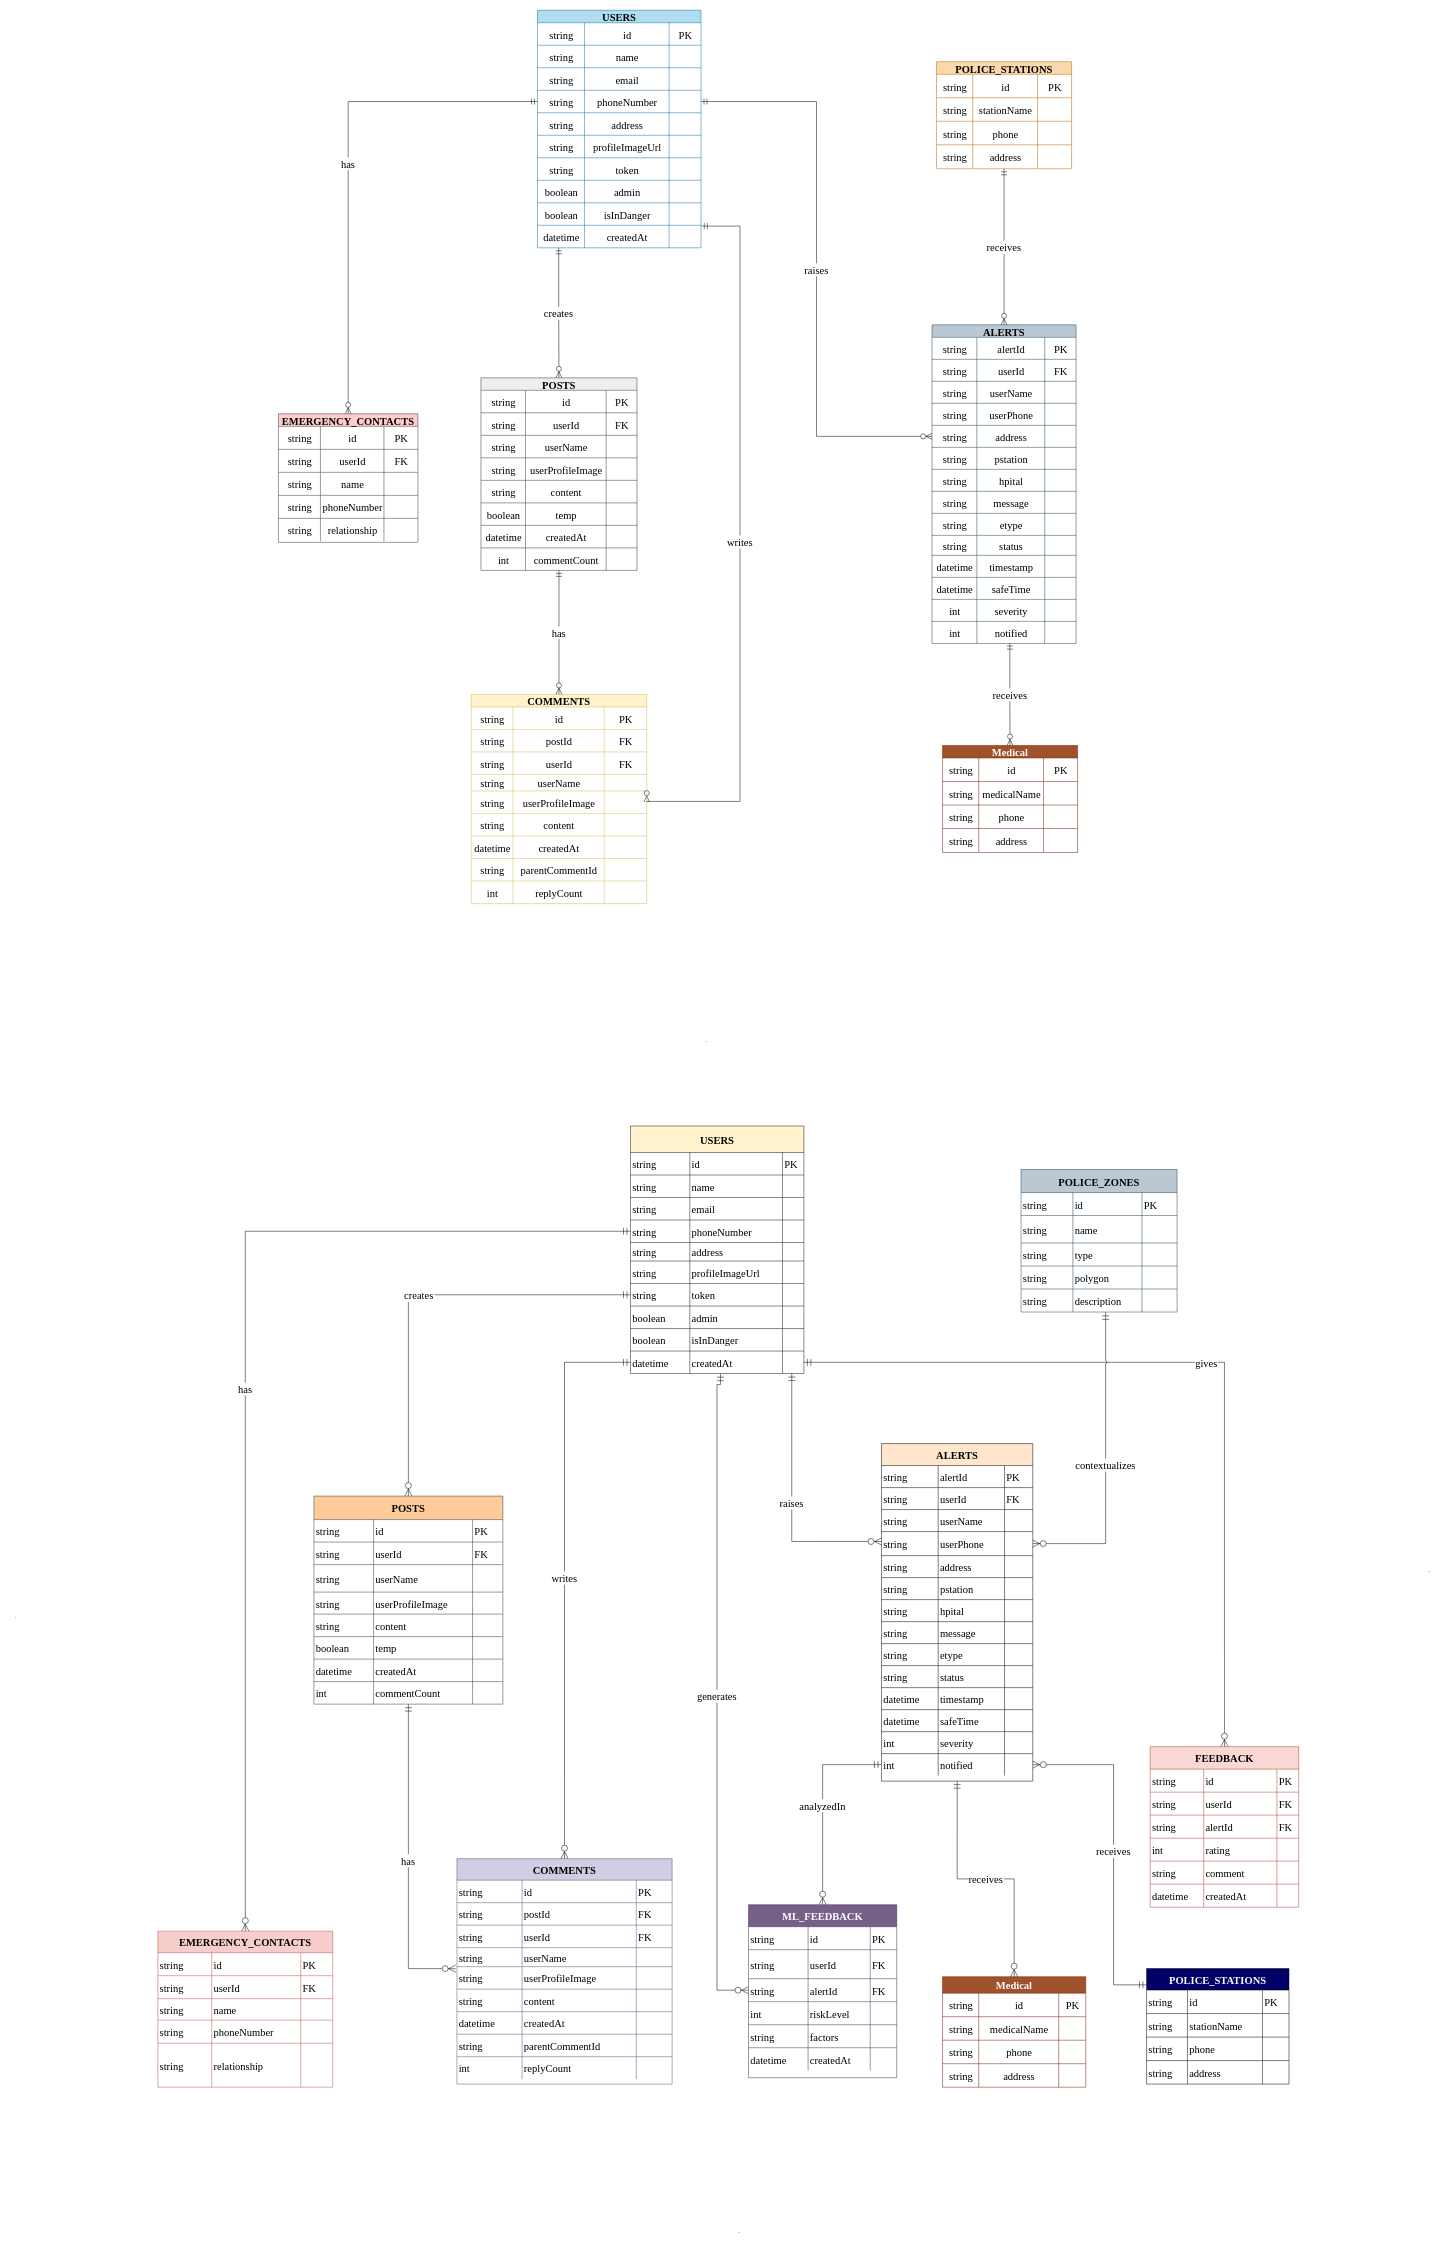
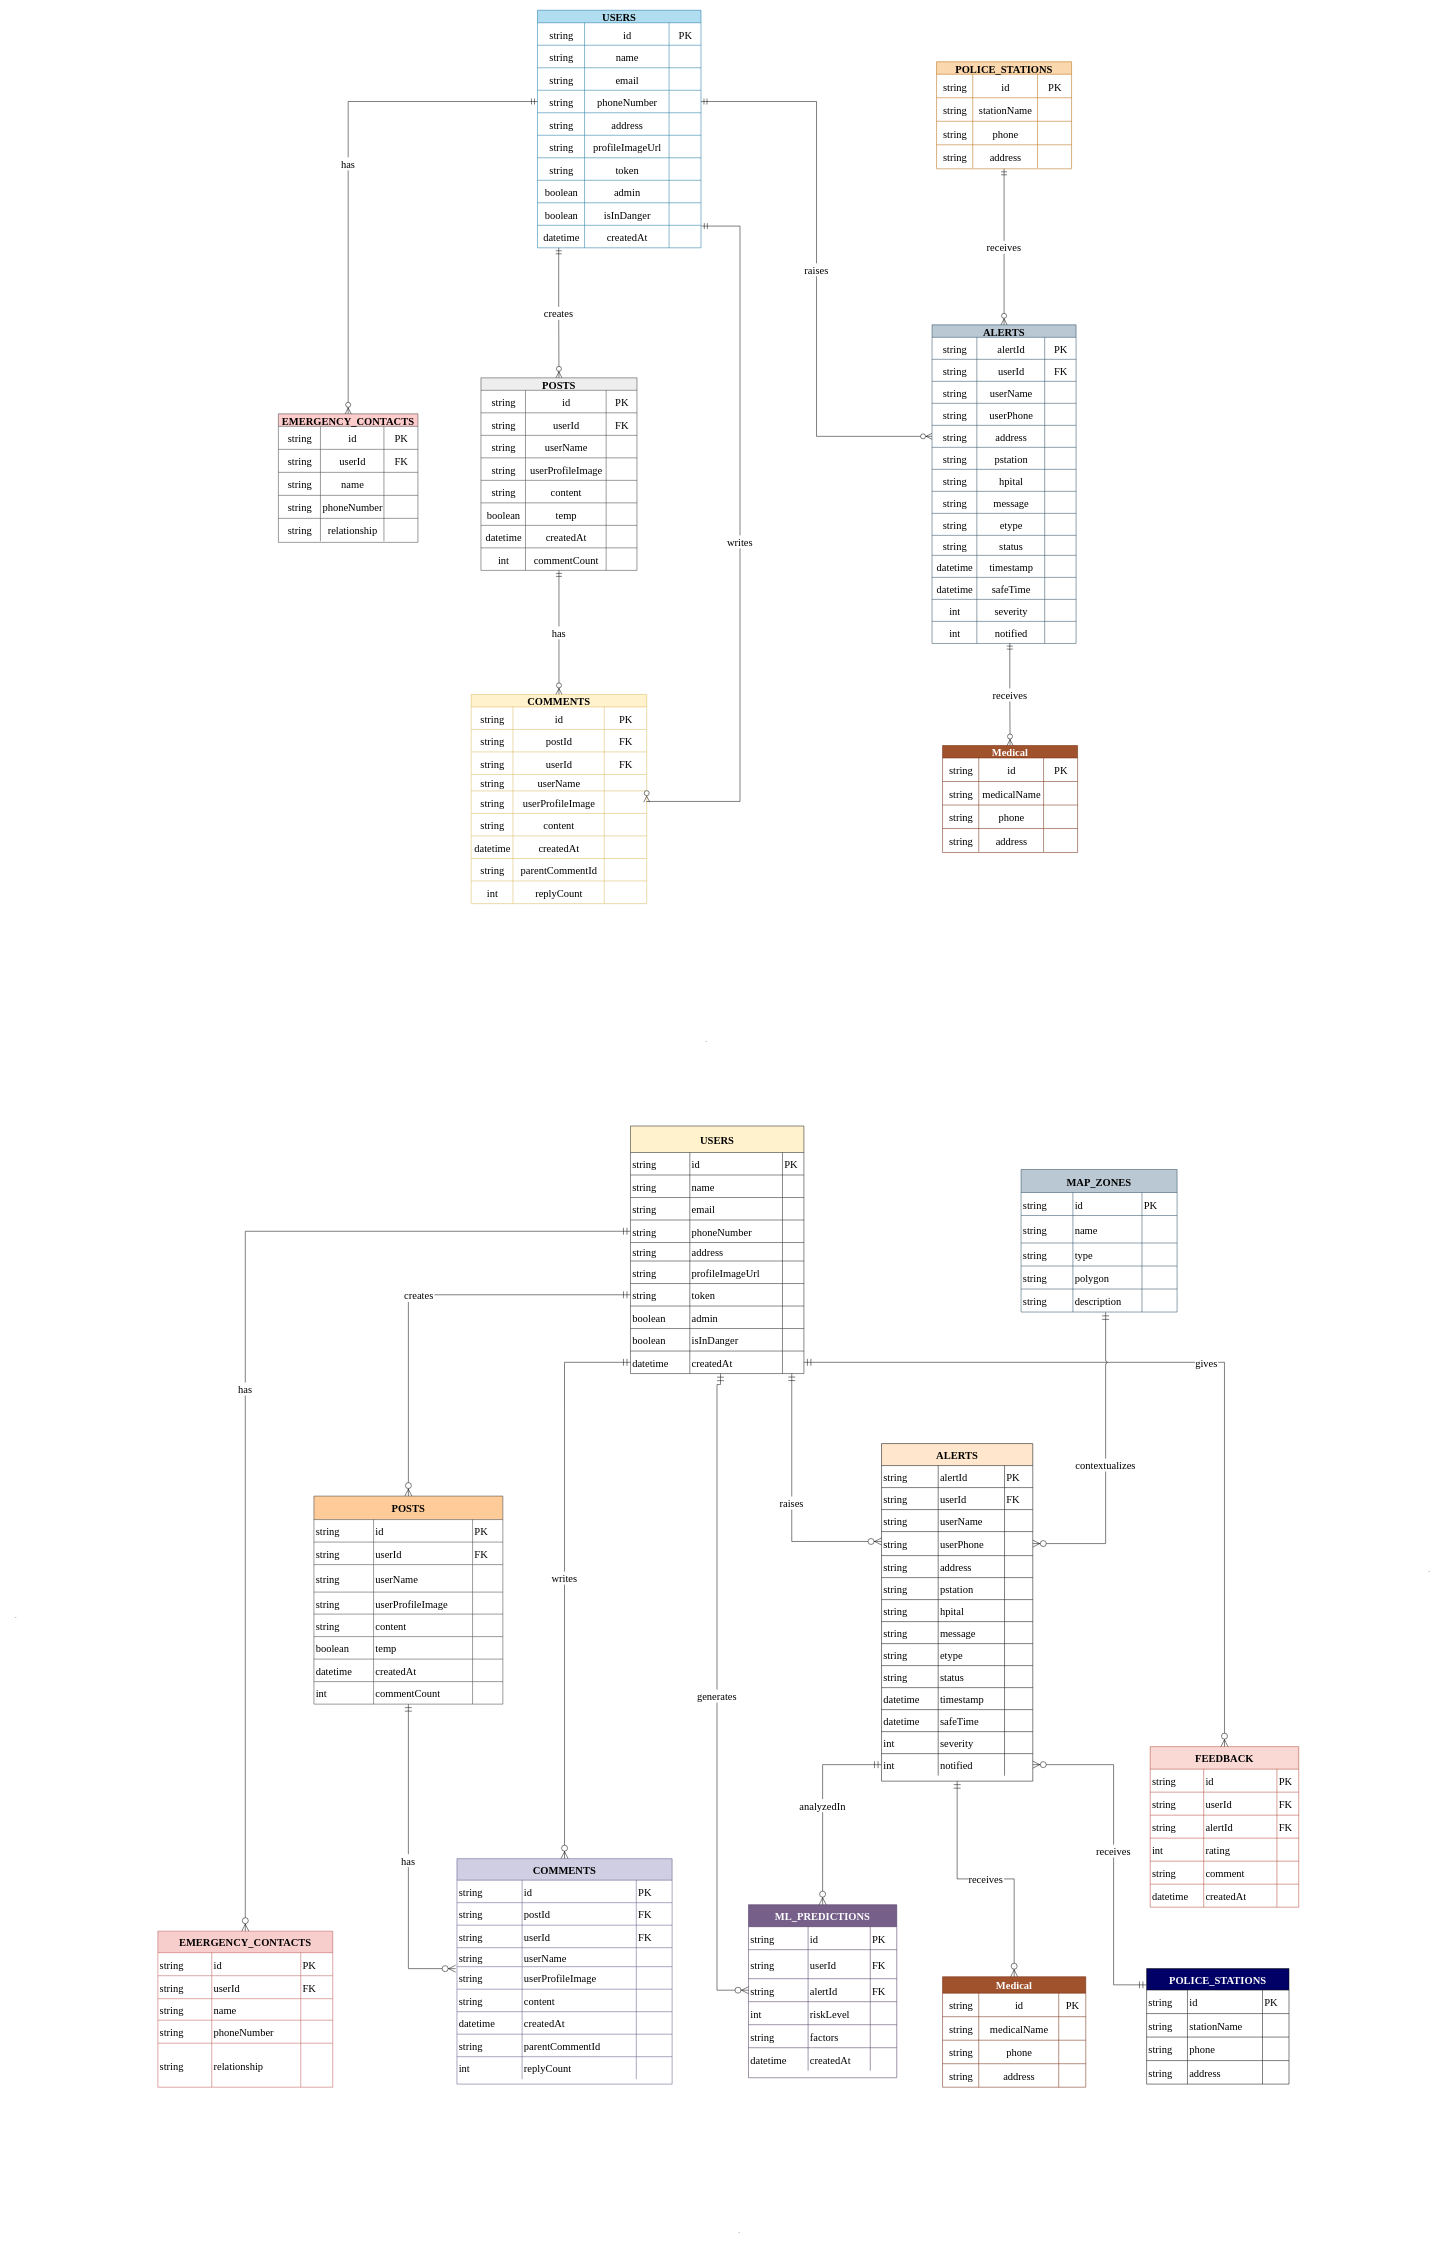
(1099, 1182) -> (1099, 1182)
(822, 1916) -> (822, 1916)
